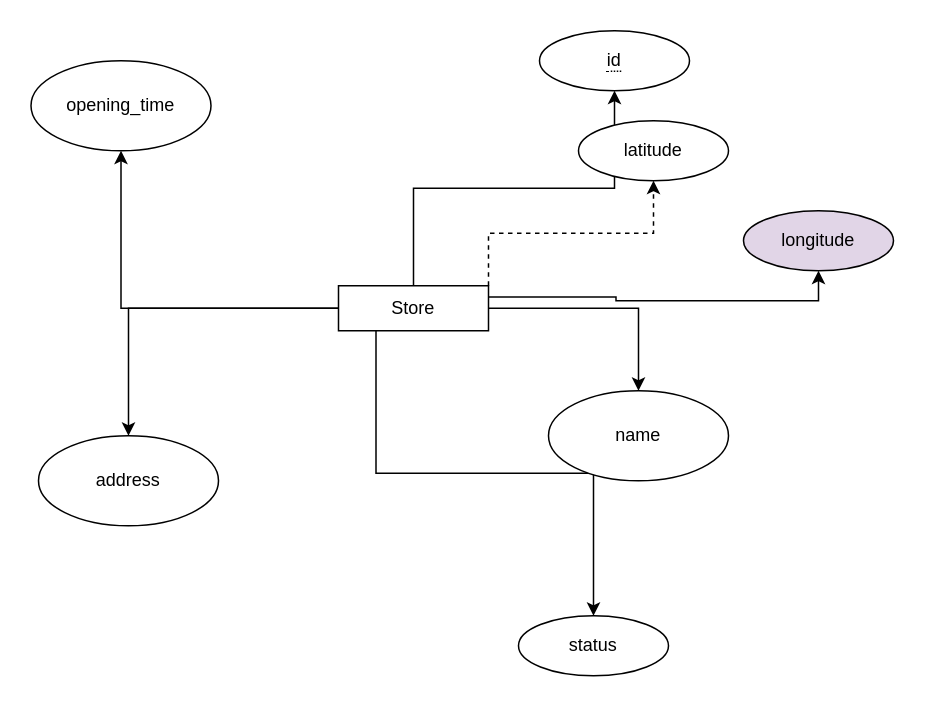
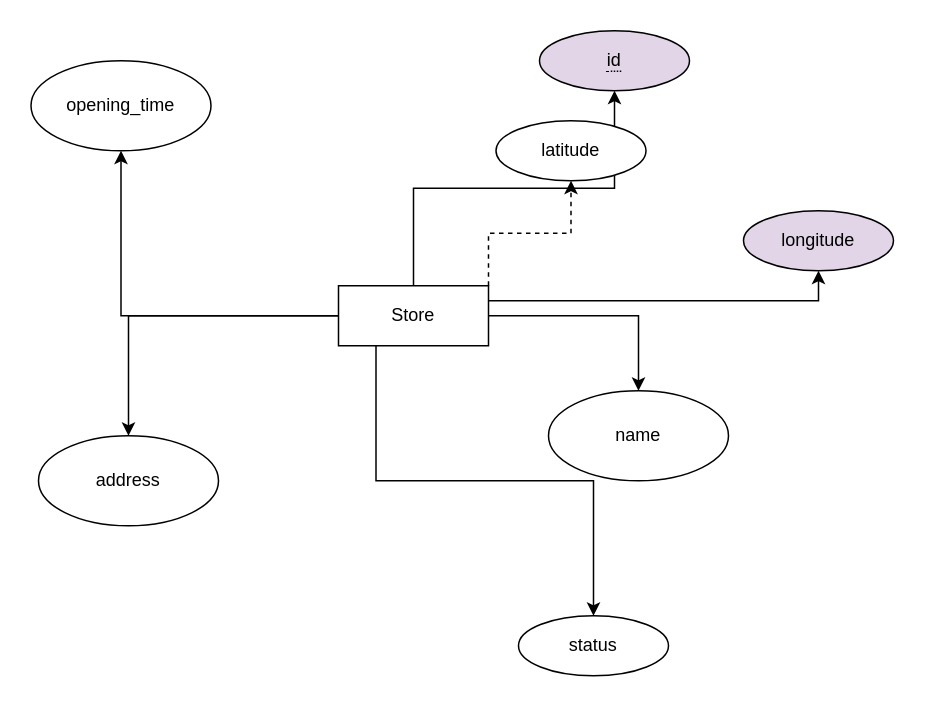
(614, 61) -> (614, 61)
(653, 151) -> (571, 151)
(413, 308) -> (413, 316)
